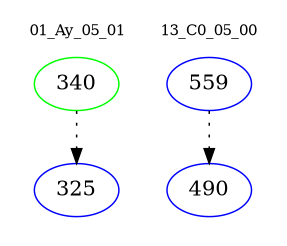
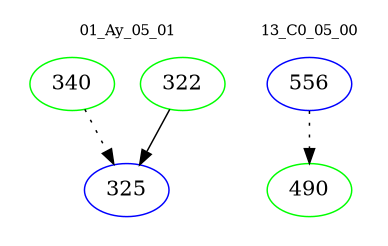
none -> (183, 84)
(209, 84) -> (309, 84)
(209, 190) -> (309, 190)
